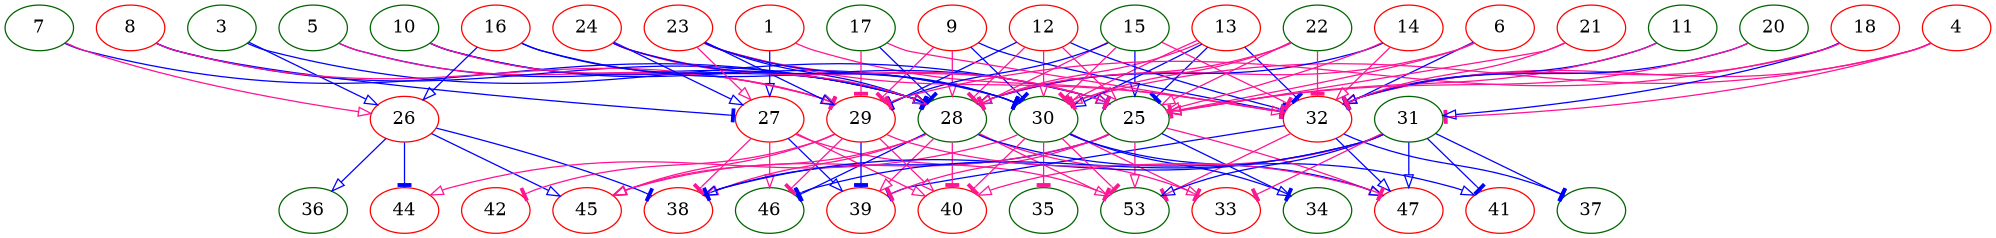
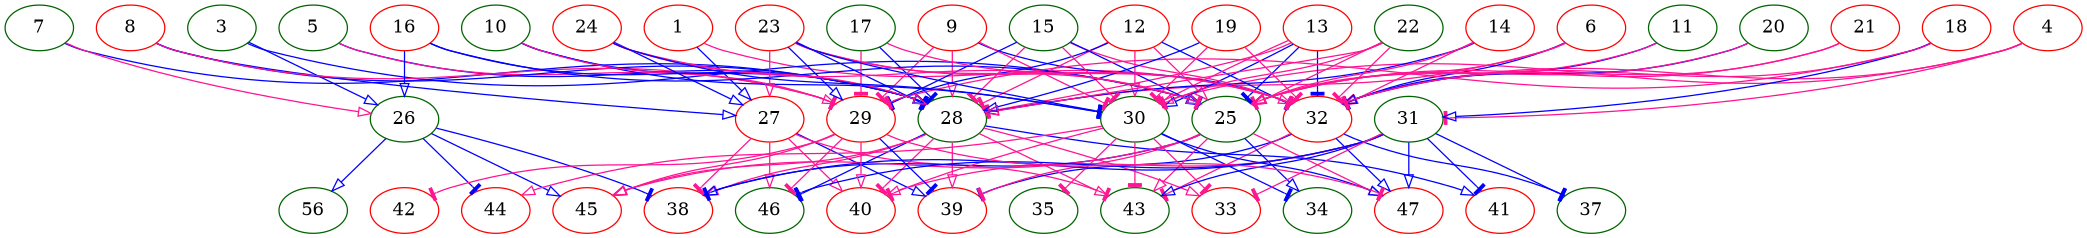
none -> (1226, 28)
(996, 71) -> (1041, 72)
(1233, 74) -> (1280, 85)
(456, 92) -> (438, 90)
(405, 119) -> (405, 119)
(313, 210) -> (313, 210)
(1135, 210) -> (1135, 210)
